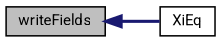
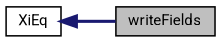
(141, 21) -> (96, 21)
